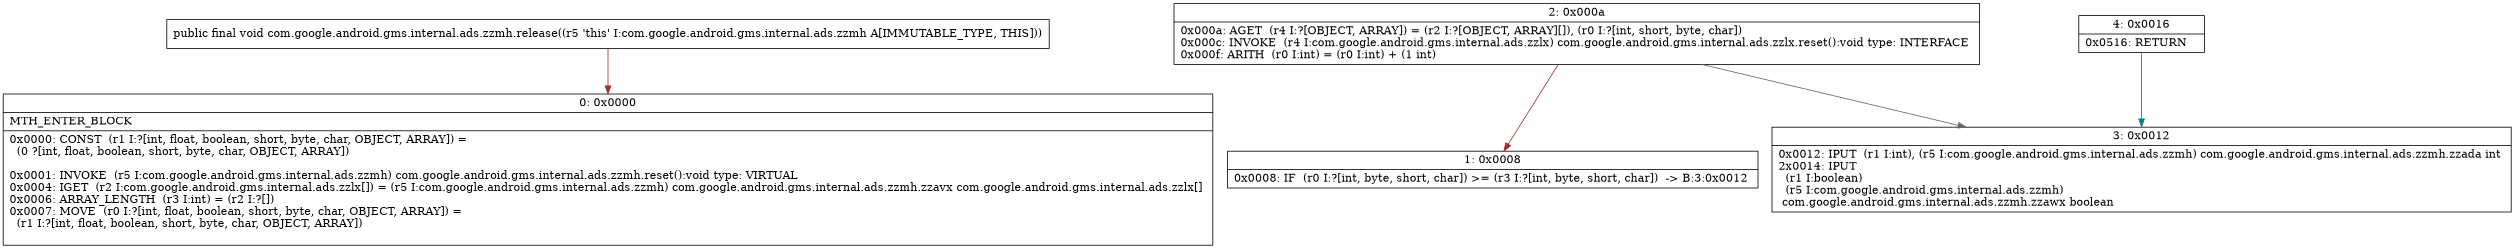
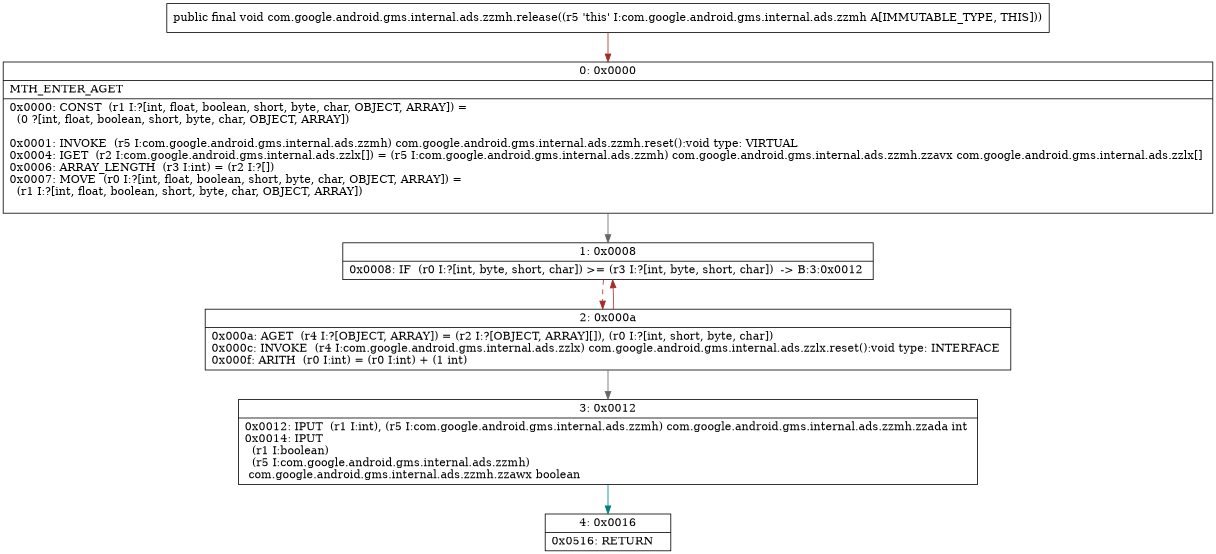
(2142, 86) -> (608, 495)
(71, 121) -> (66, 89)
(1821, 166) -> (288, 439)
none -> (608, 224)
none -> (603, 290)
